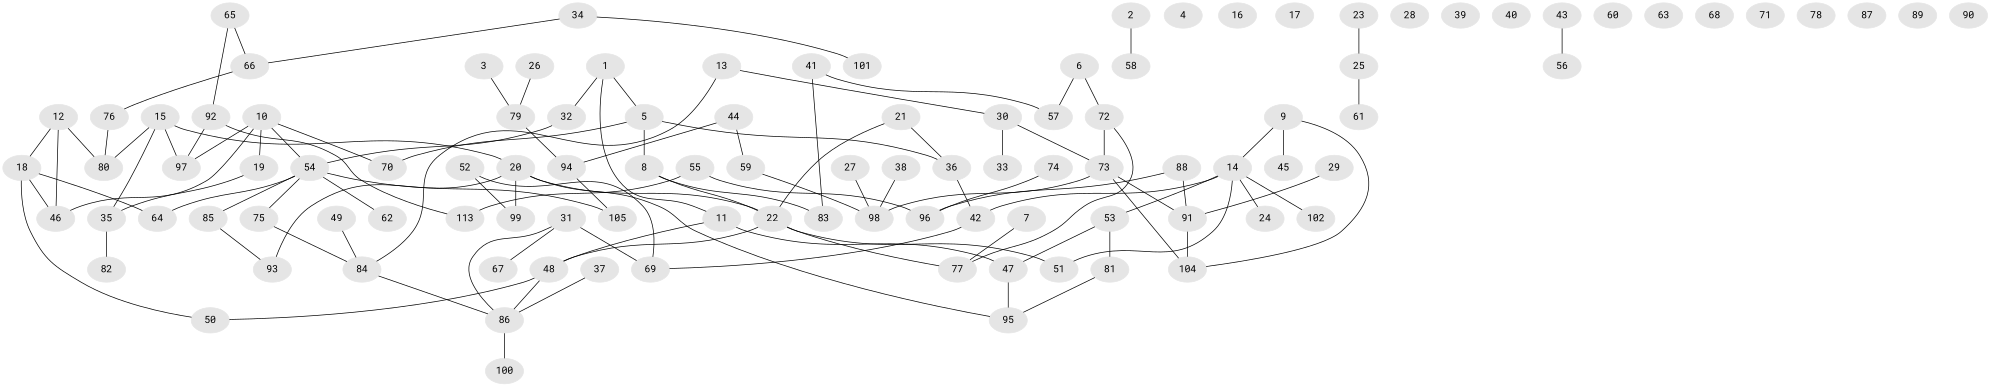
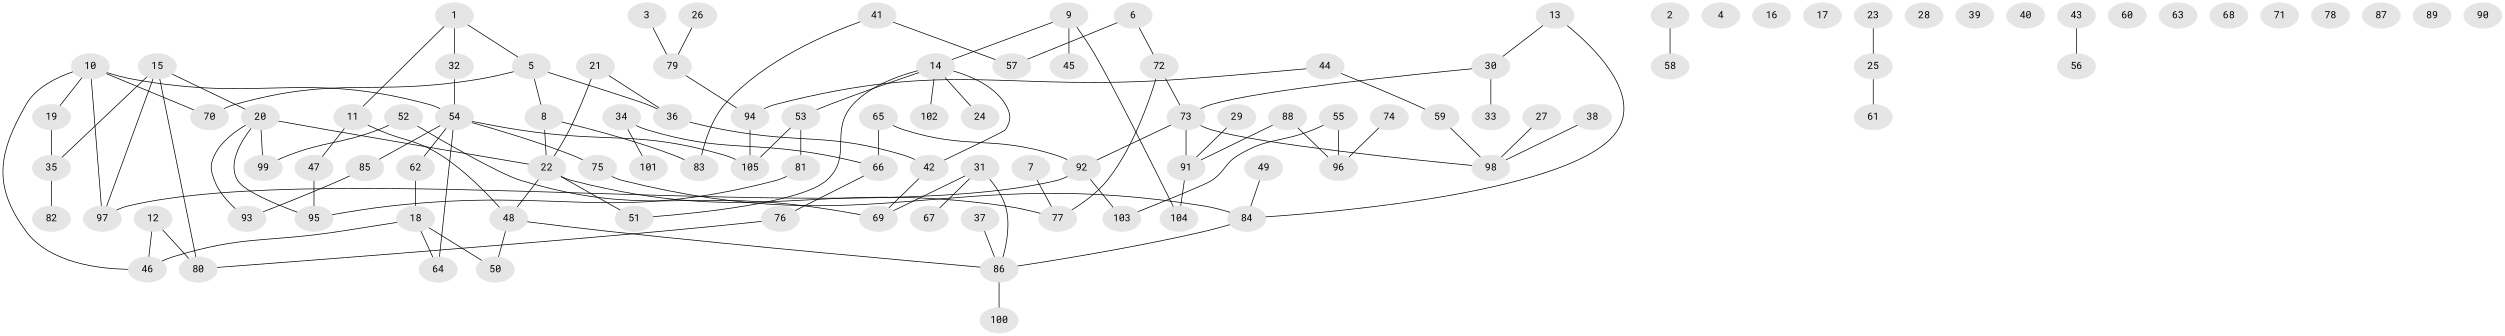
(40, 143) -> (416, 194)
(465, 219) -> (1122, 219)
(1146, 219) -> (1145, 137)
(1059, 244) -> (775, 142)
